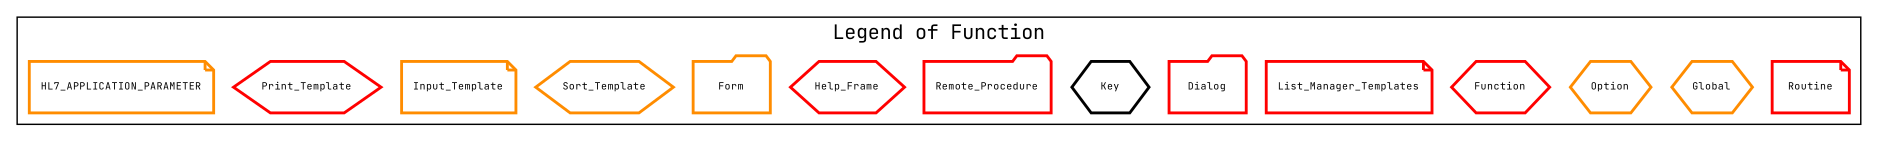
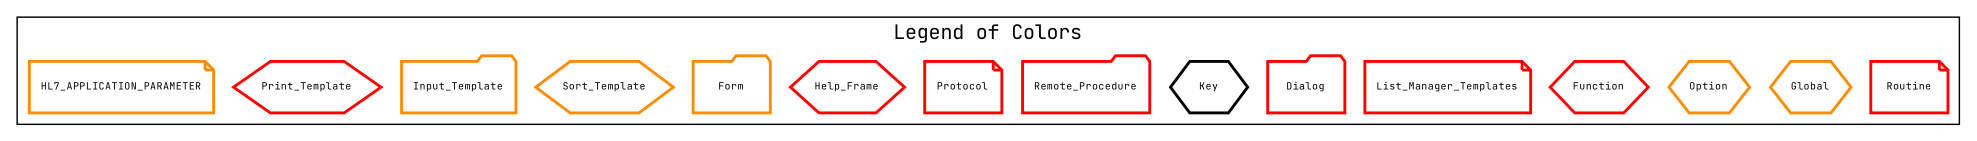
(939, 34) -> (988, 34)
(459, 87) -> (459, 87)
none -> (963, 87)
